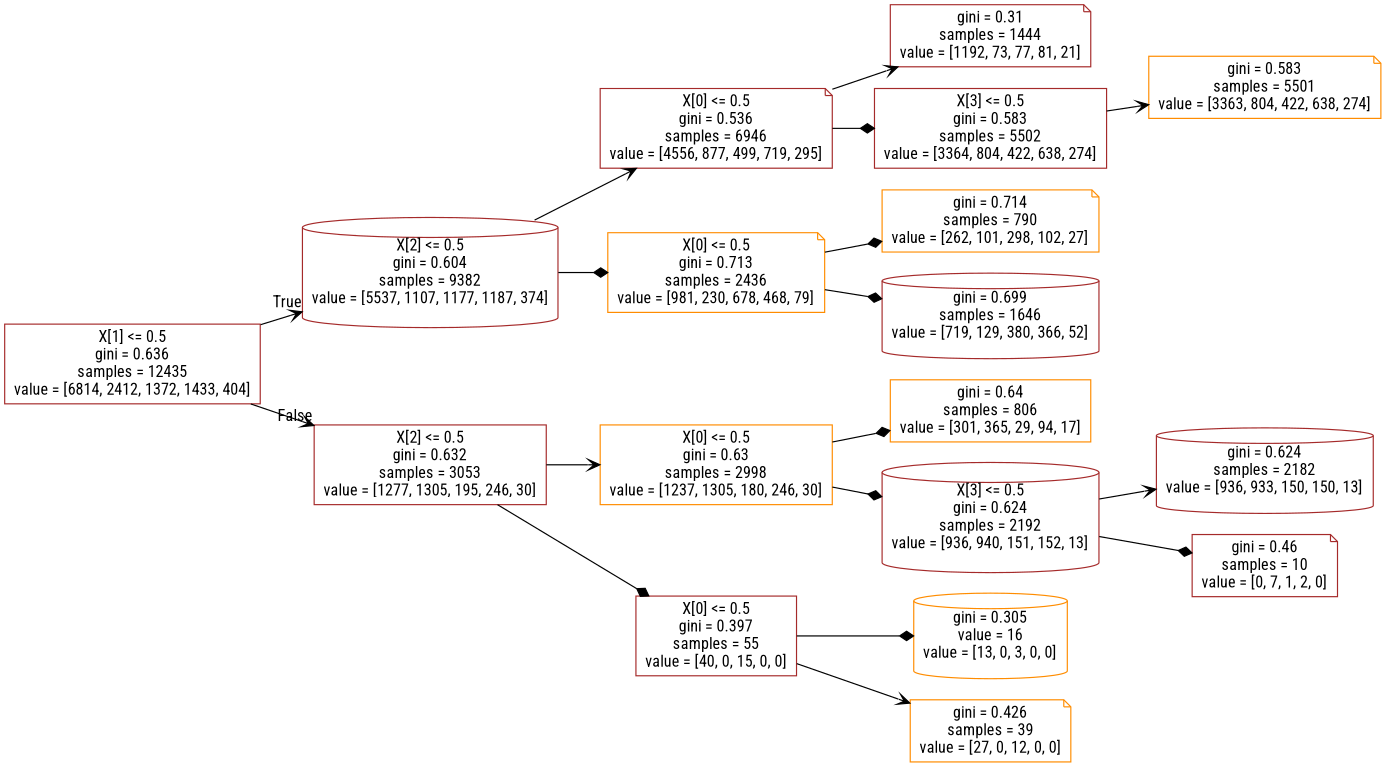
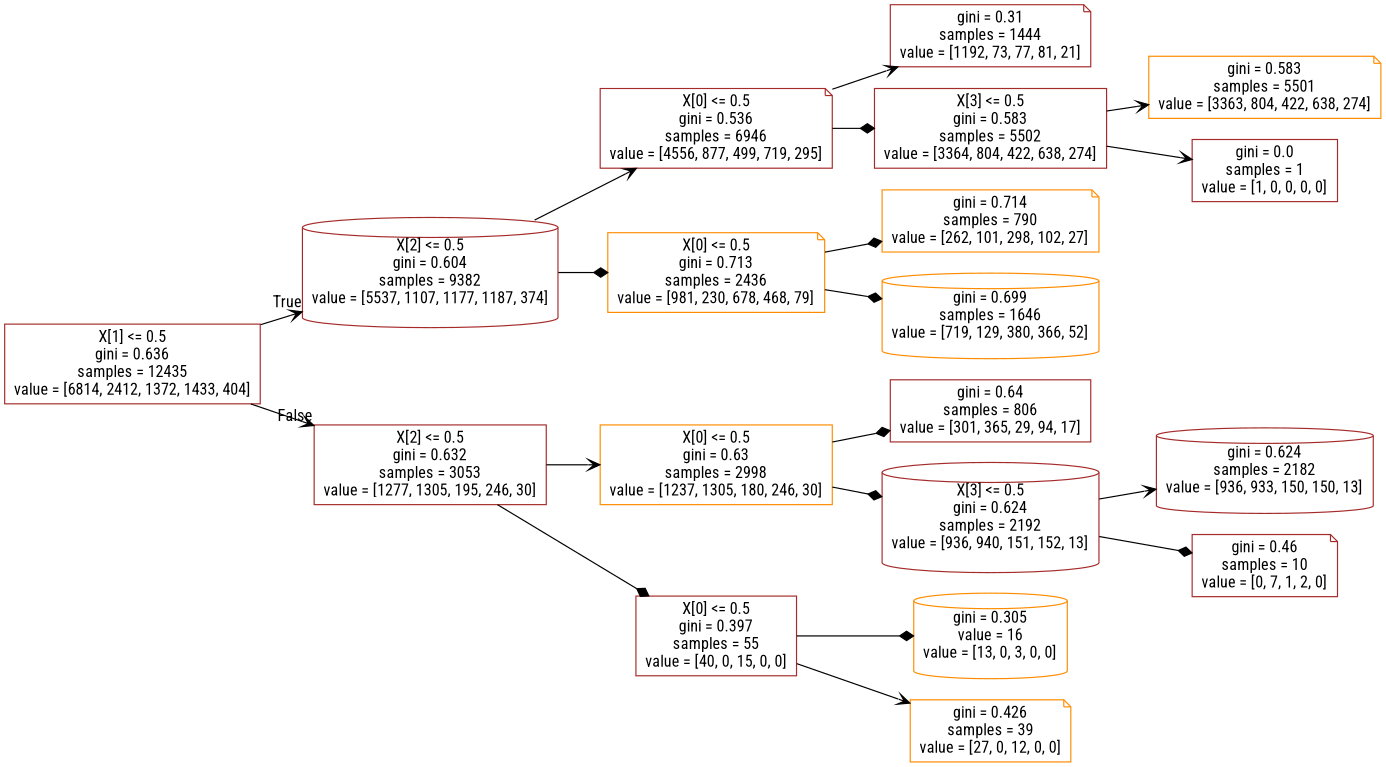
none -> (1265, 171)
(991, 316) -> (991, 316)
(991, 411) -> (991, 411)
